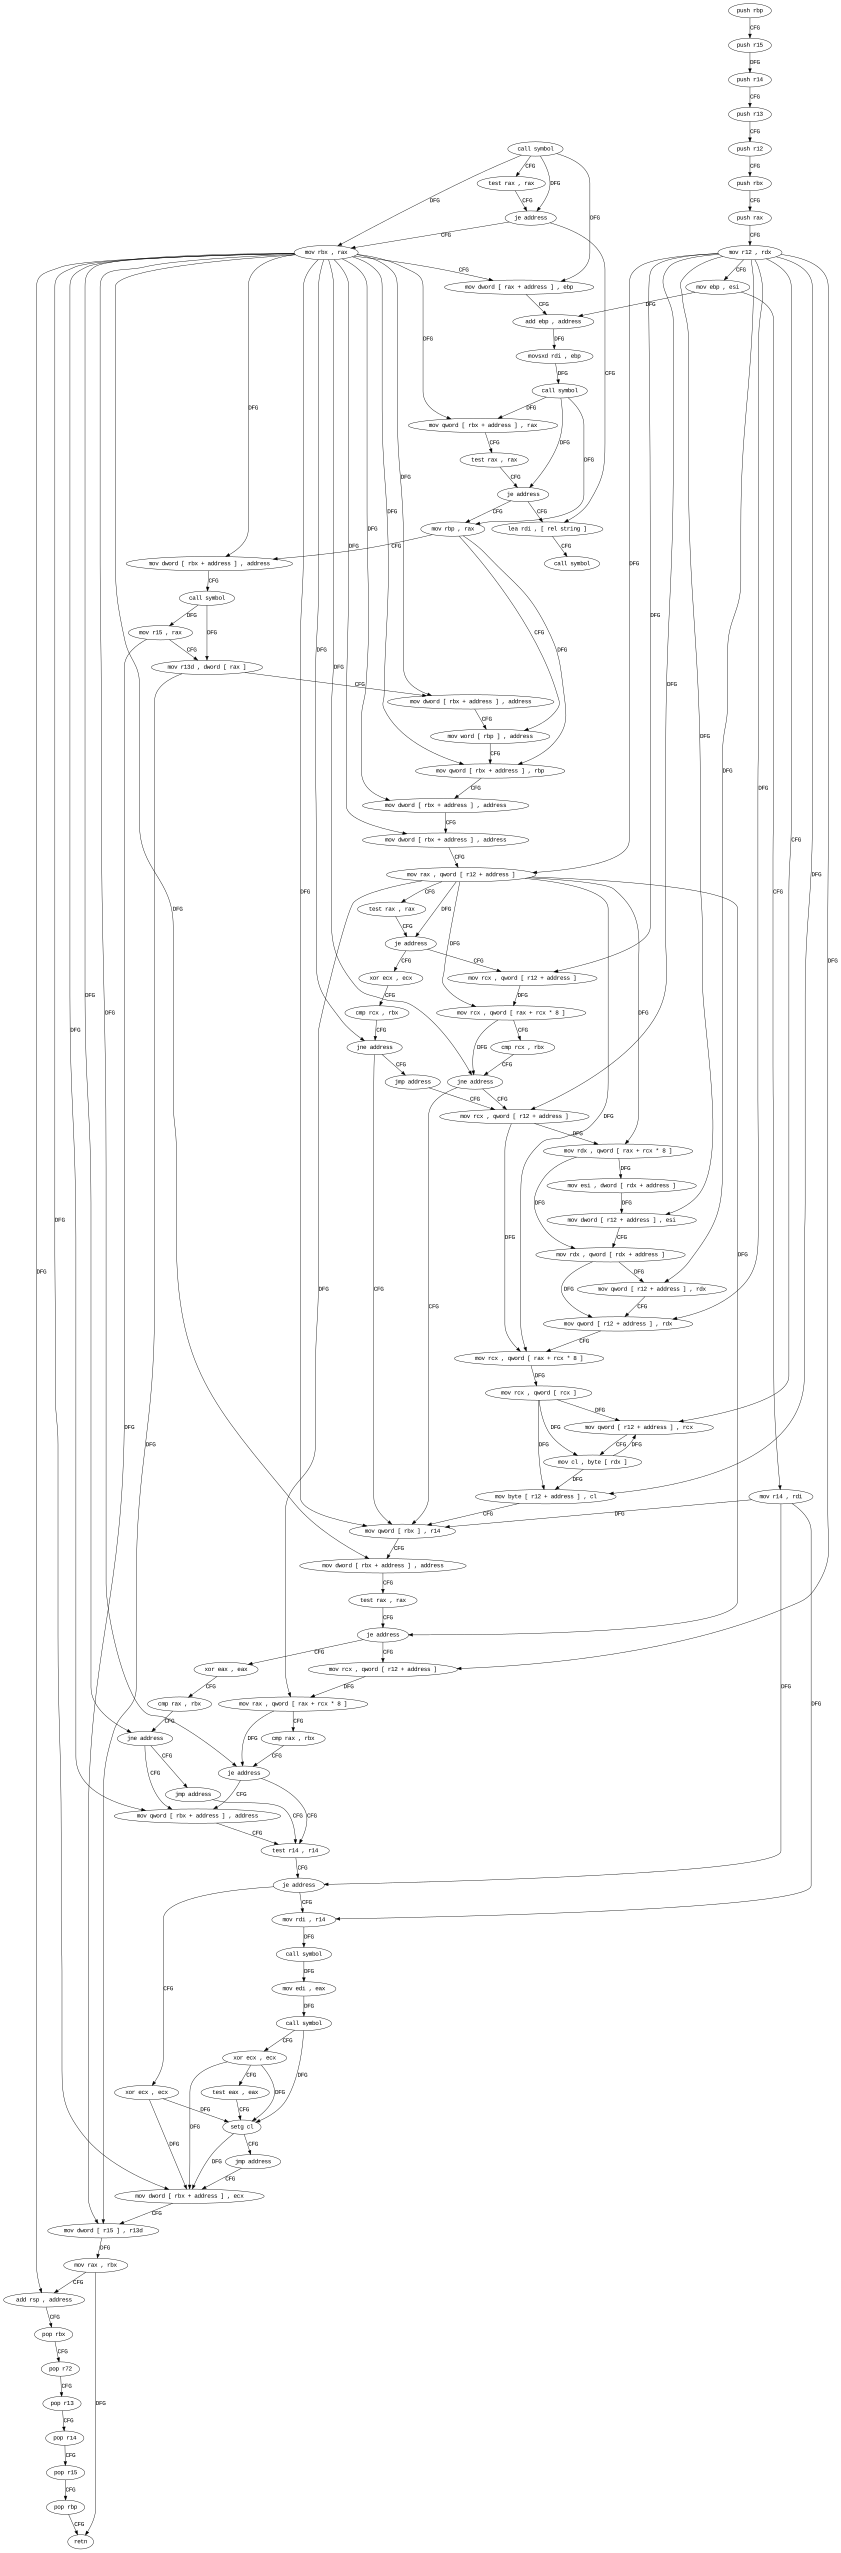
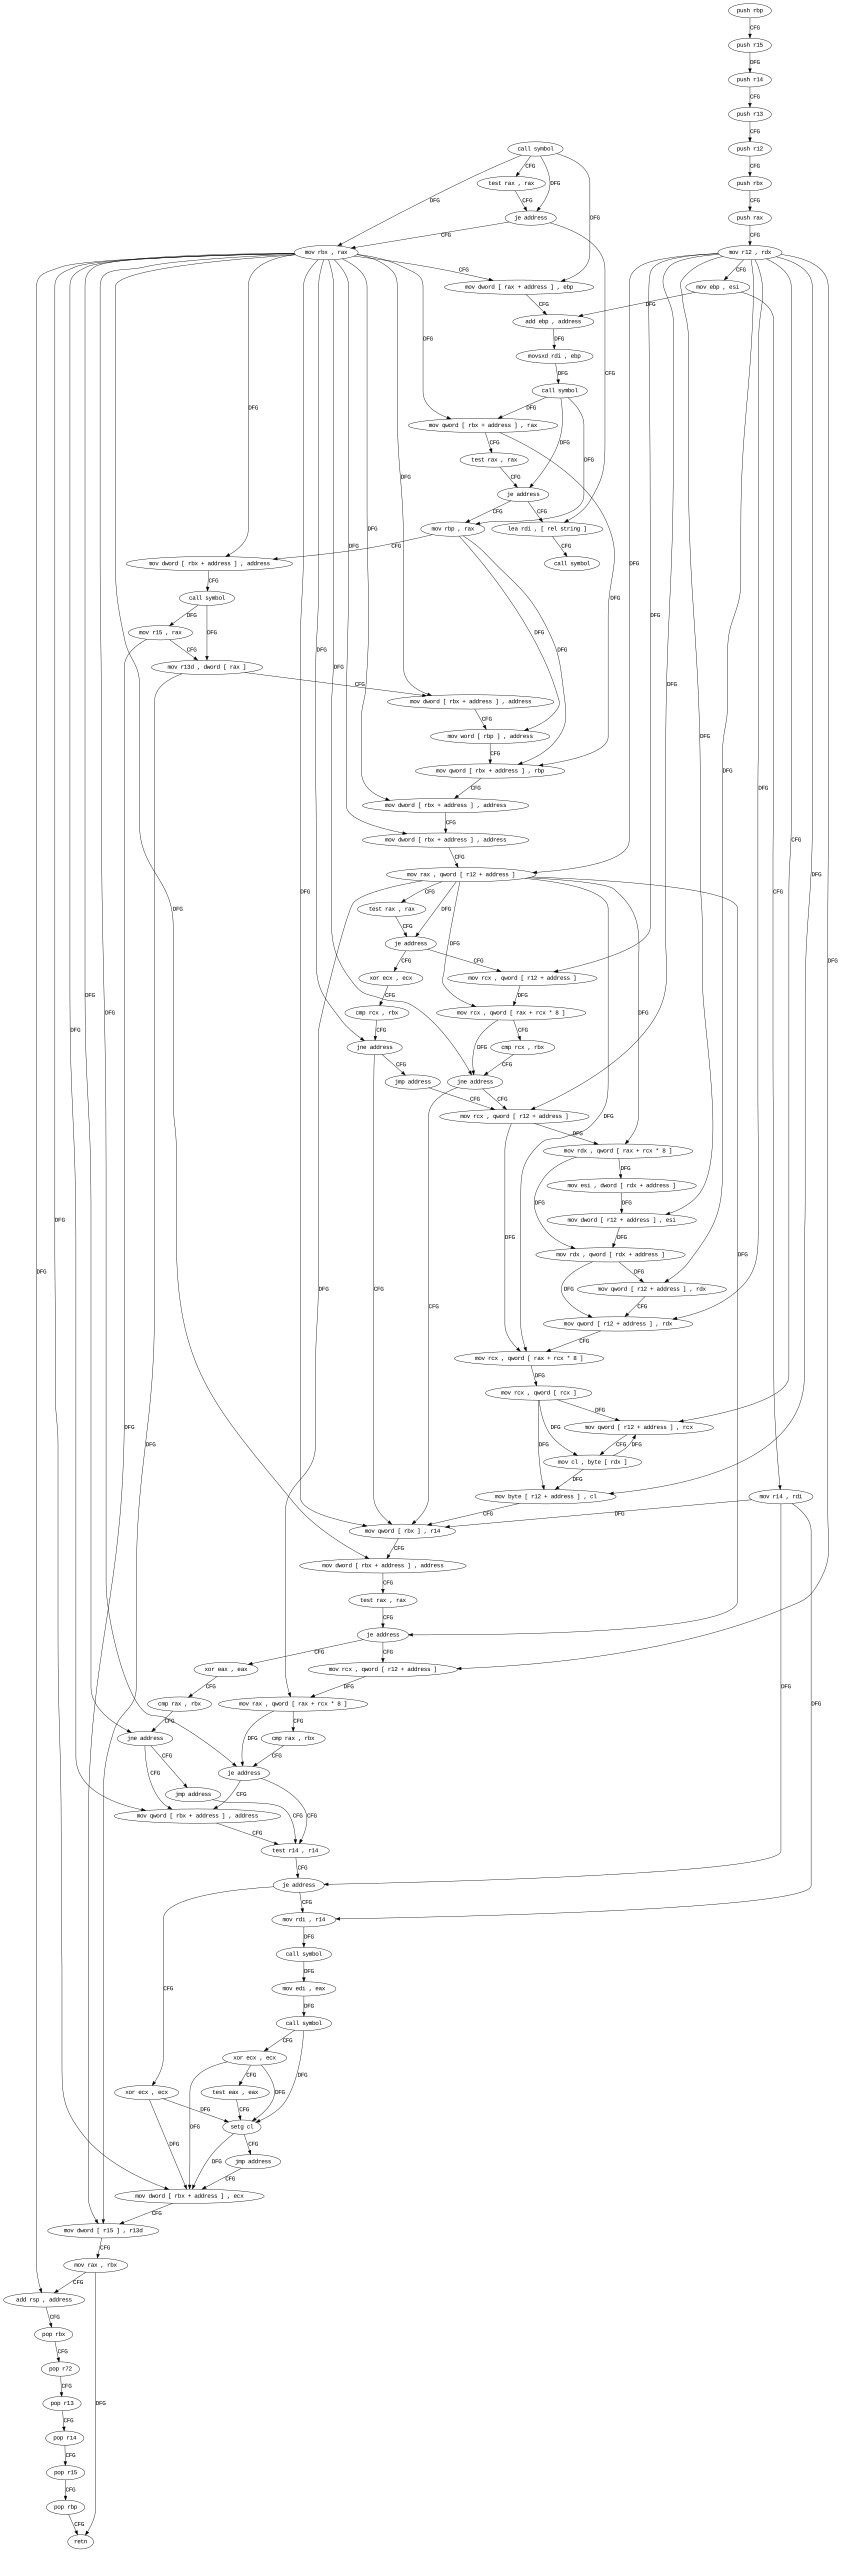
(387, 523) -> (610, 595)
(539, 633) -> (539, 633)
(622, 1238) -> (622, 1238)
(105, 2248) -> (105, 2248)
